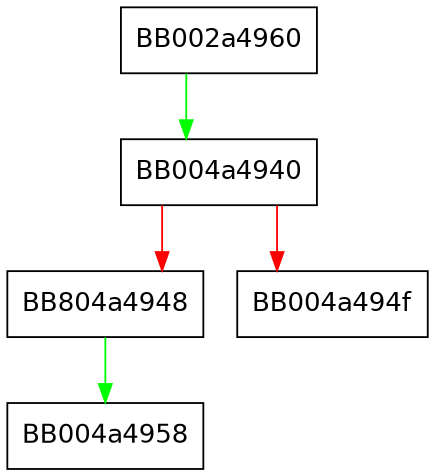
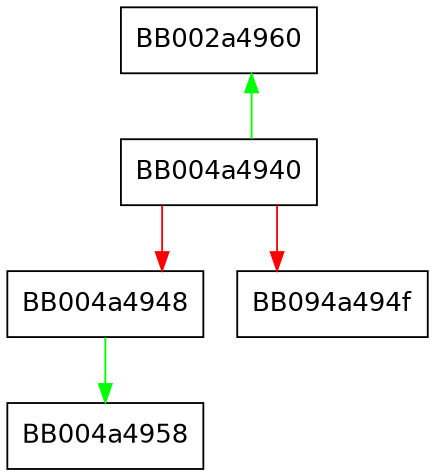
(186, 97) -> (252, 116)
(105, 304) -> (105, 304)
(332, 304) -> (332, 304)
